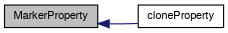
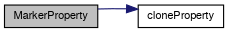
(124, 24) -> (112, 9)
